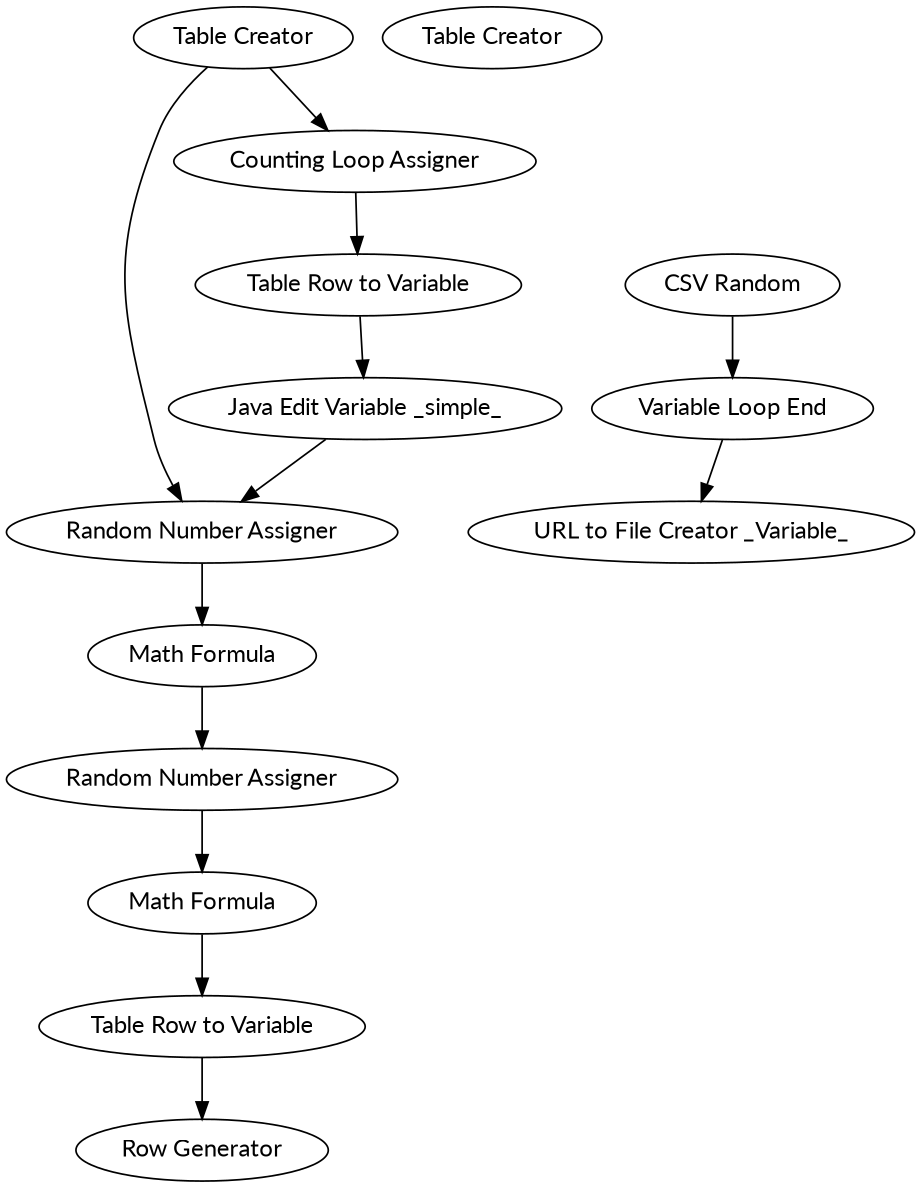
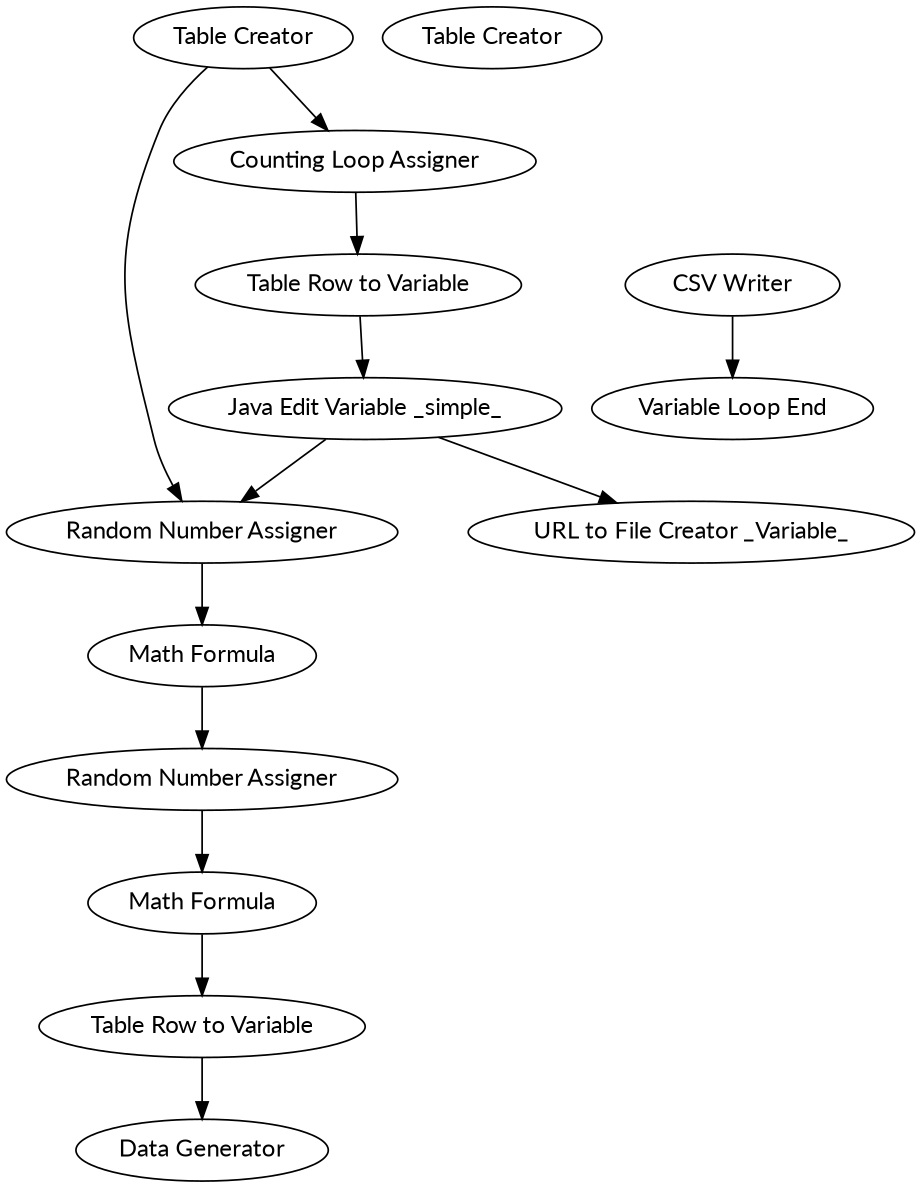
(733, 285) -> (733, 285)
(715, 462) -> (519, 467)
(202, 1150) -> (202, 1150)
